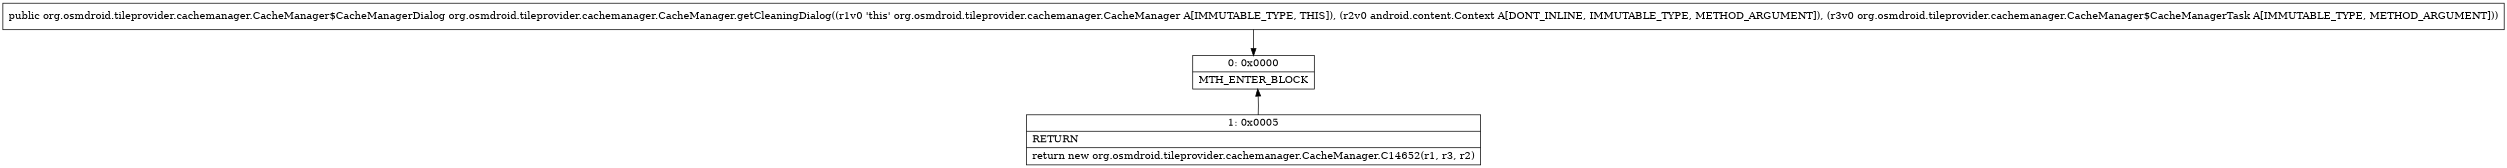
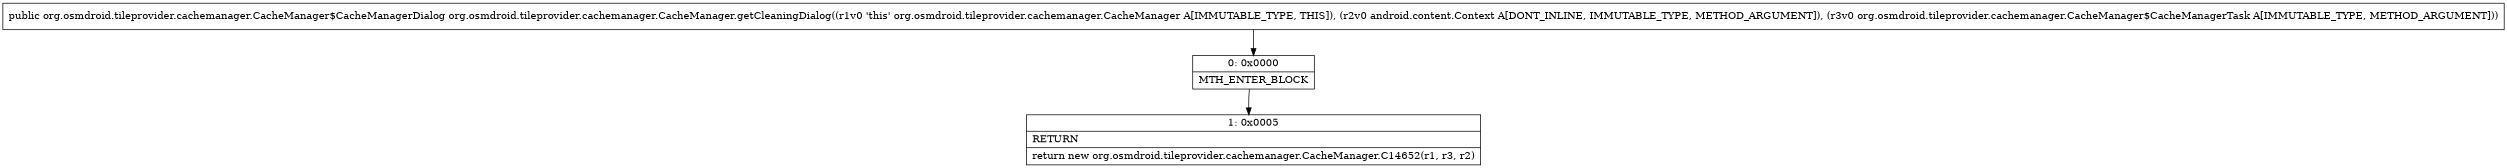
(1258, 106) -> (1249, 98)
